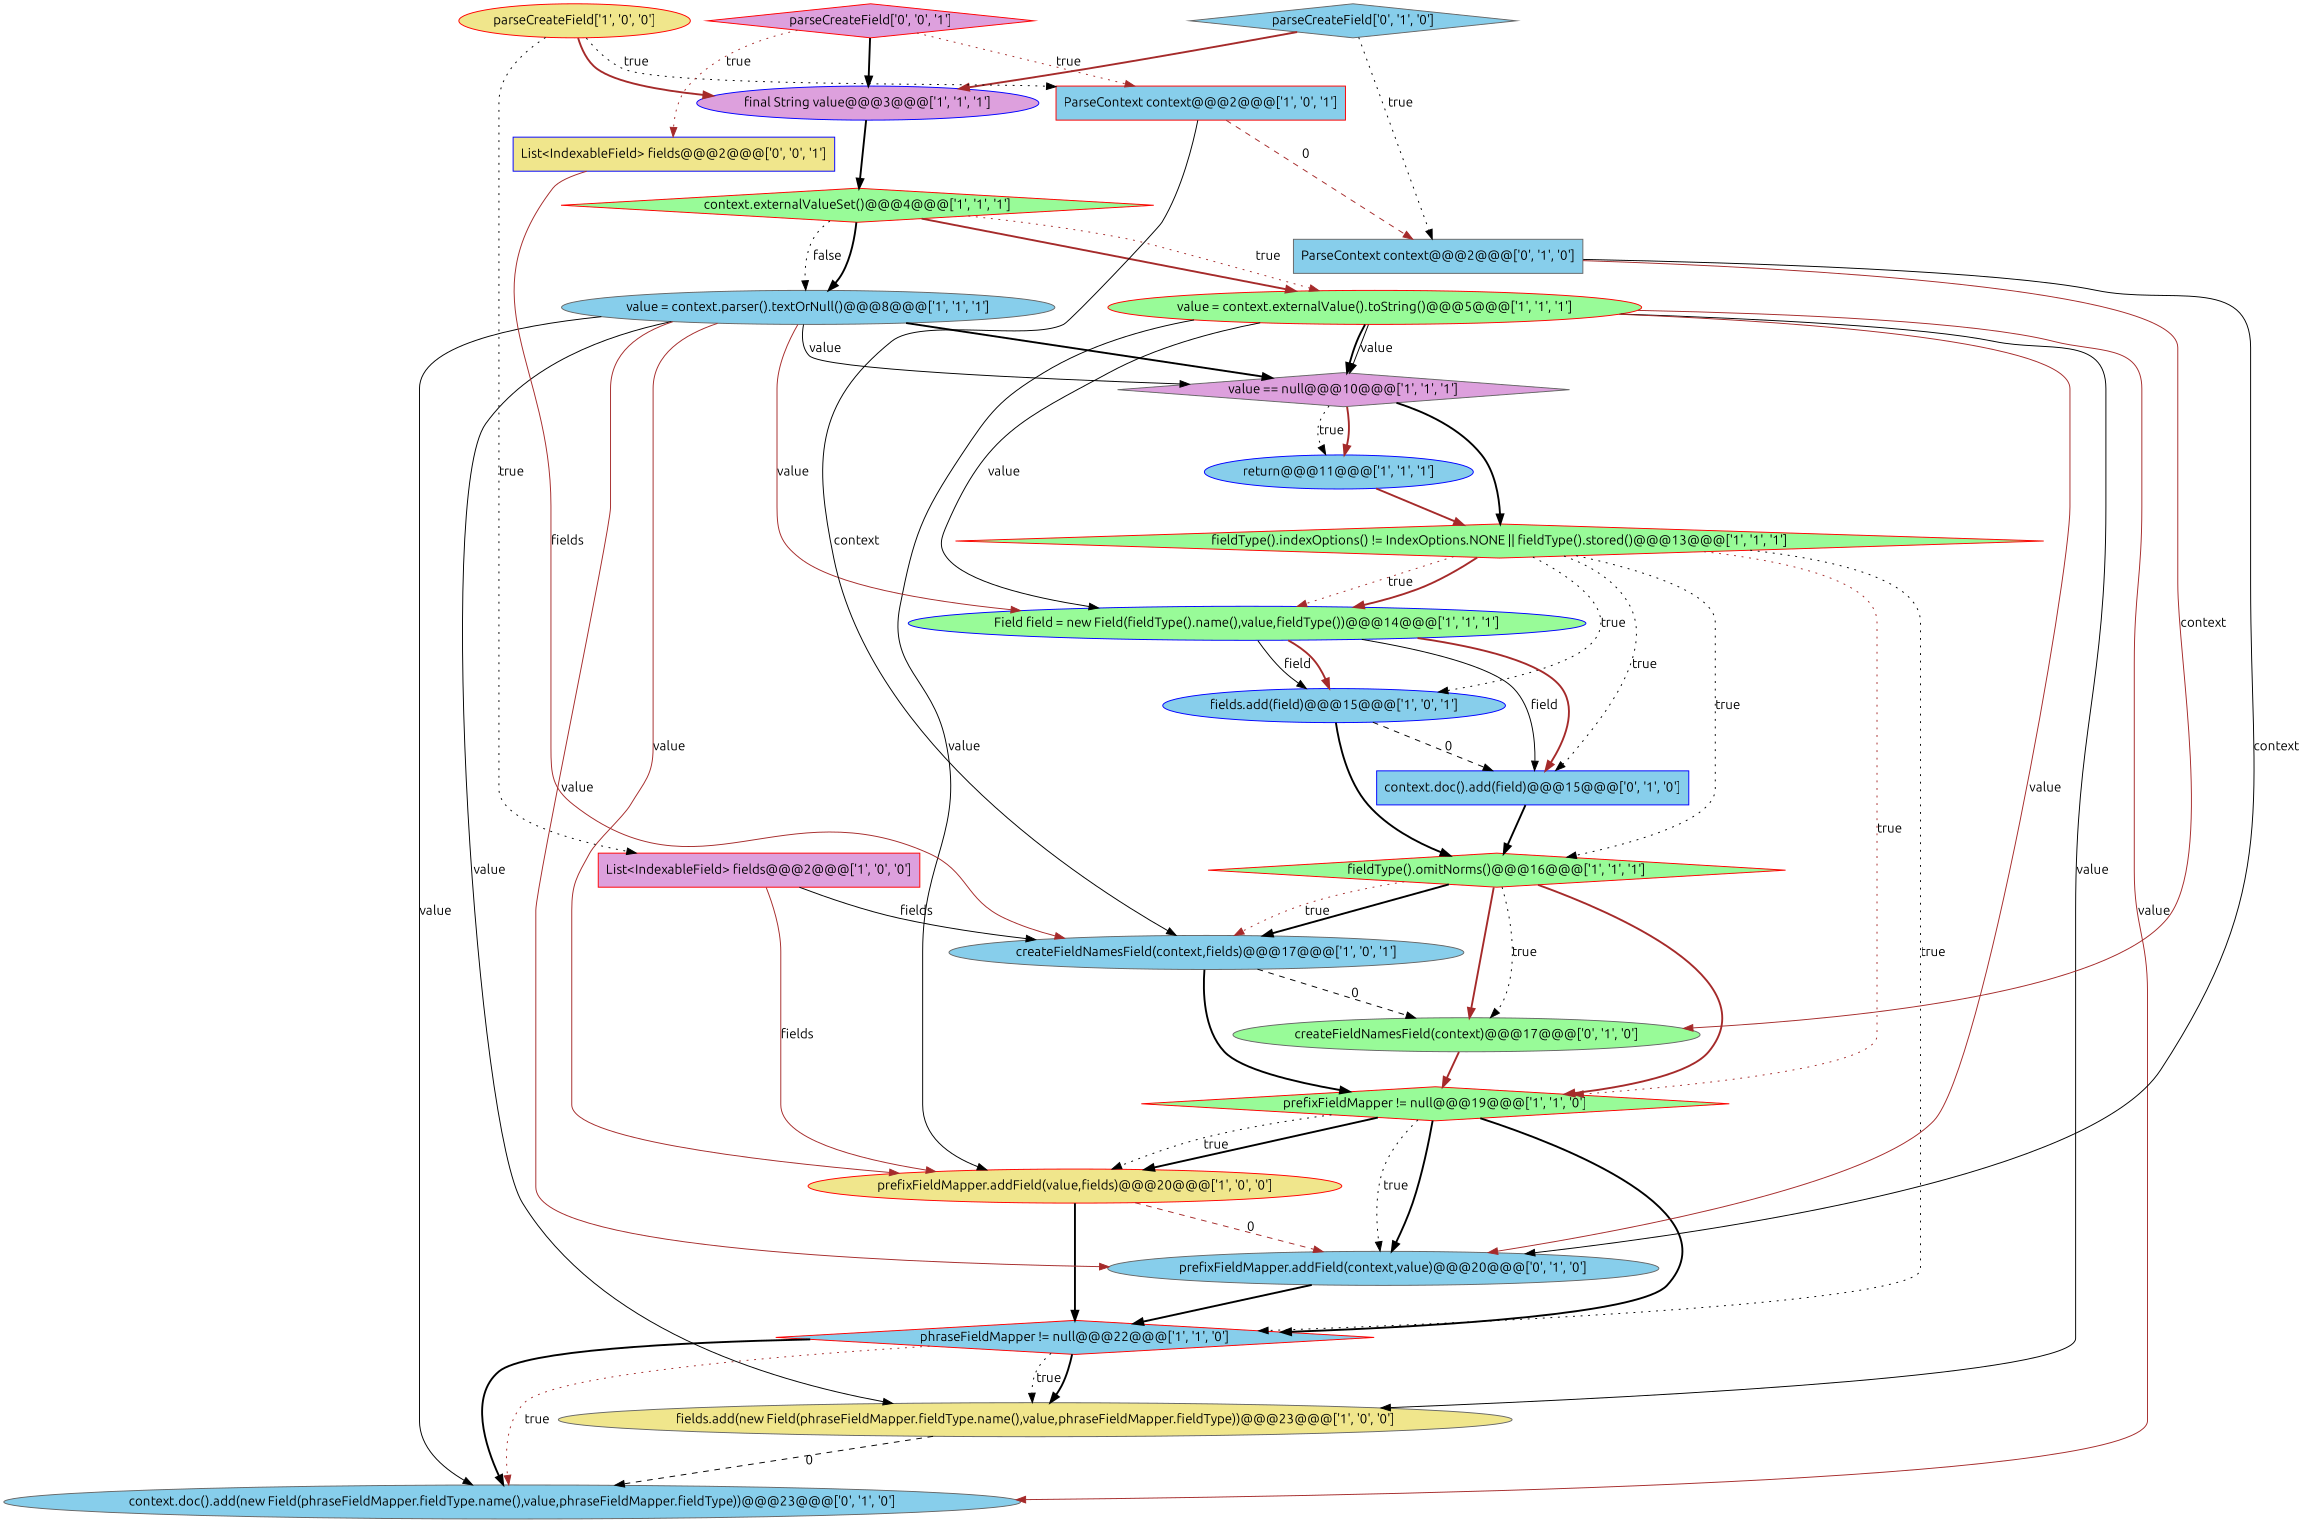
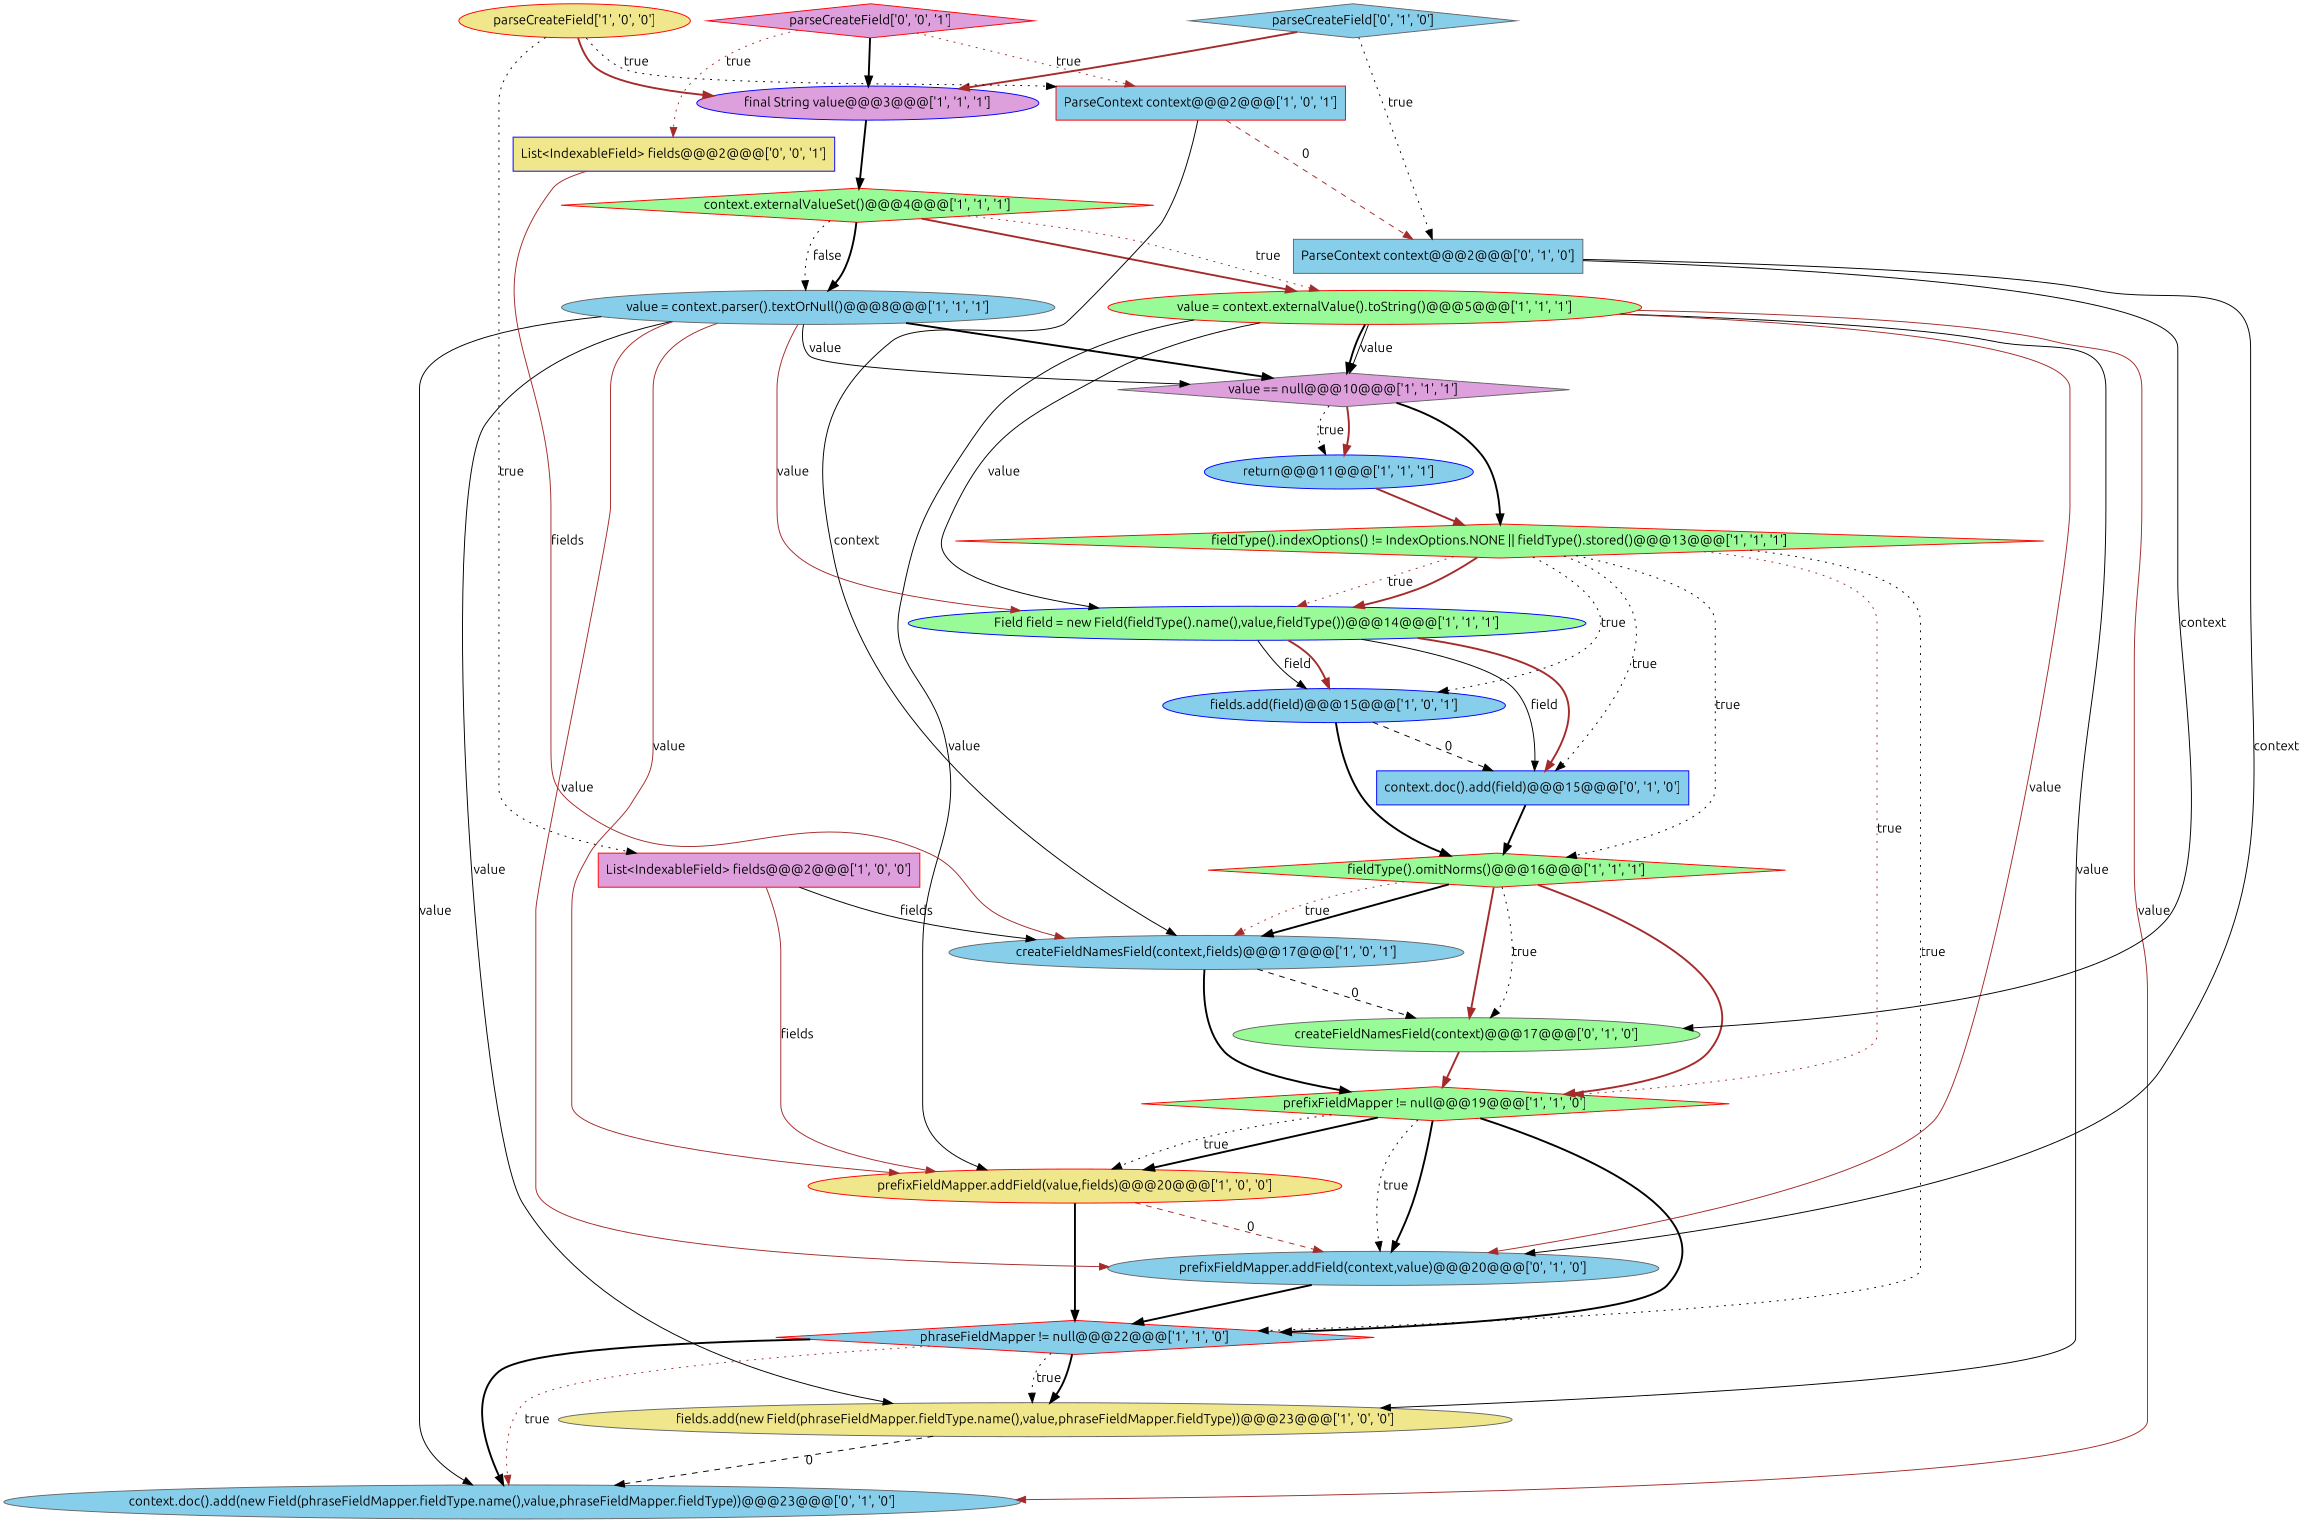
(2178, 577) -> (2178, 577)
